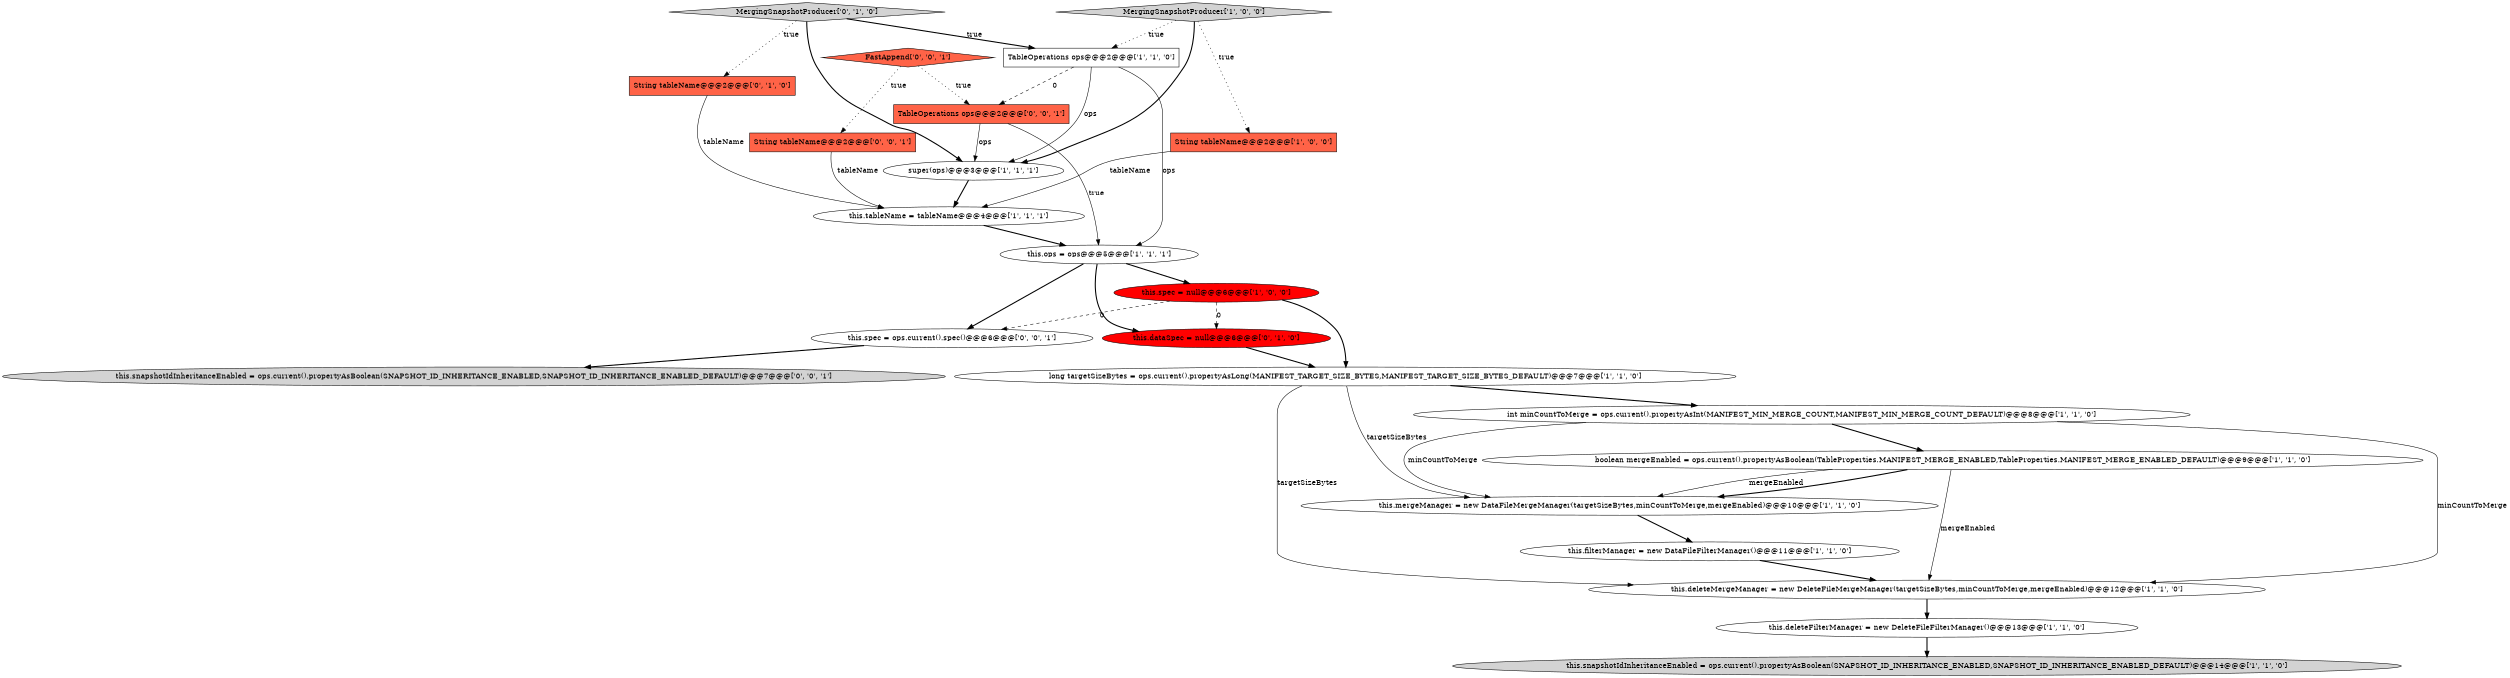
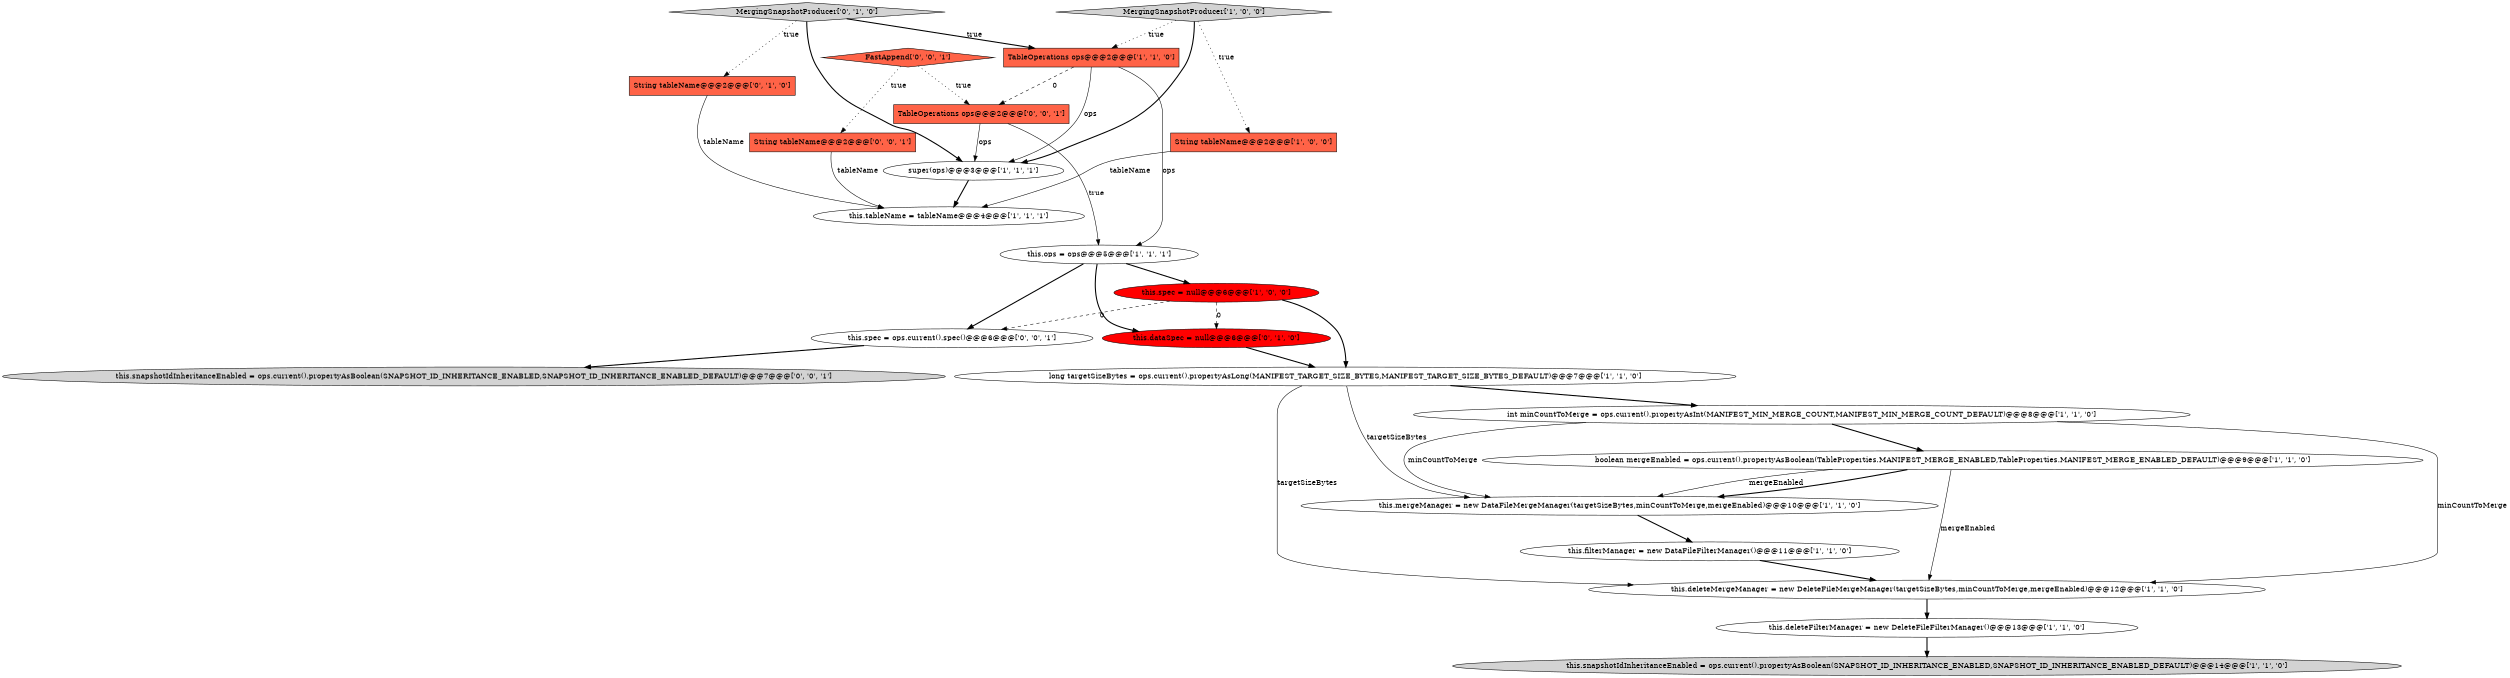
(1091, 58) -> (1091, 58)
(1022, 235) -> none
